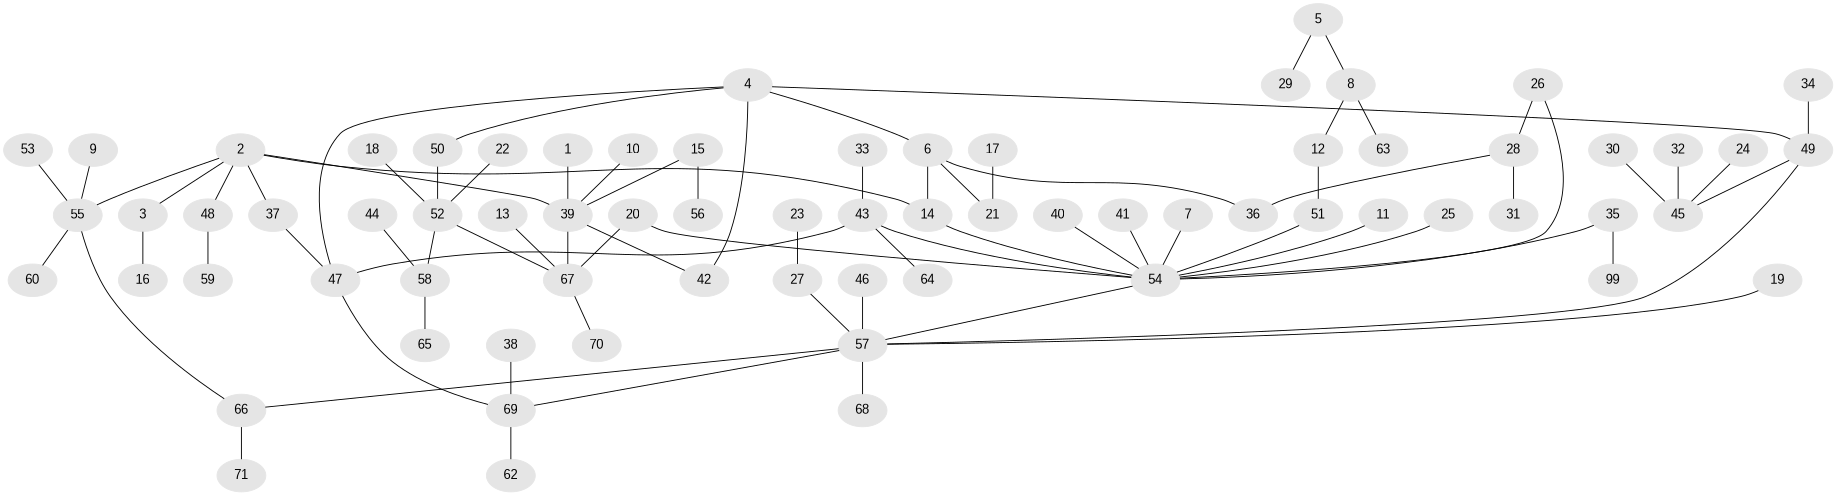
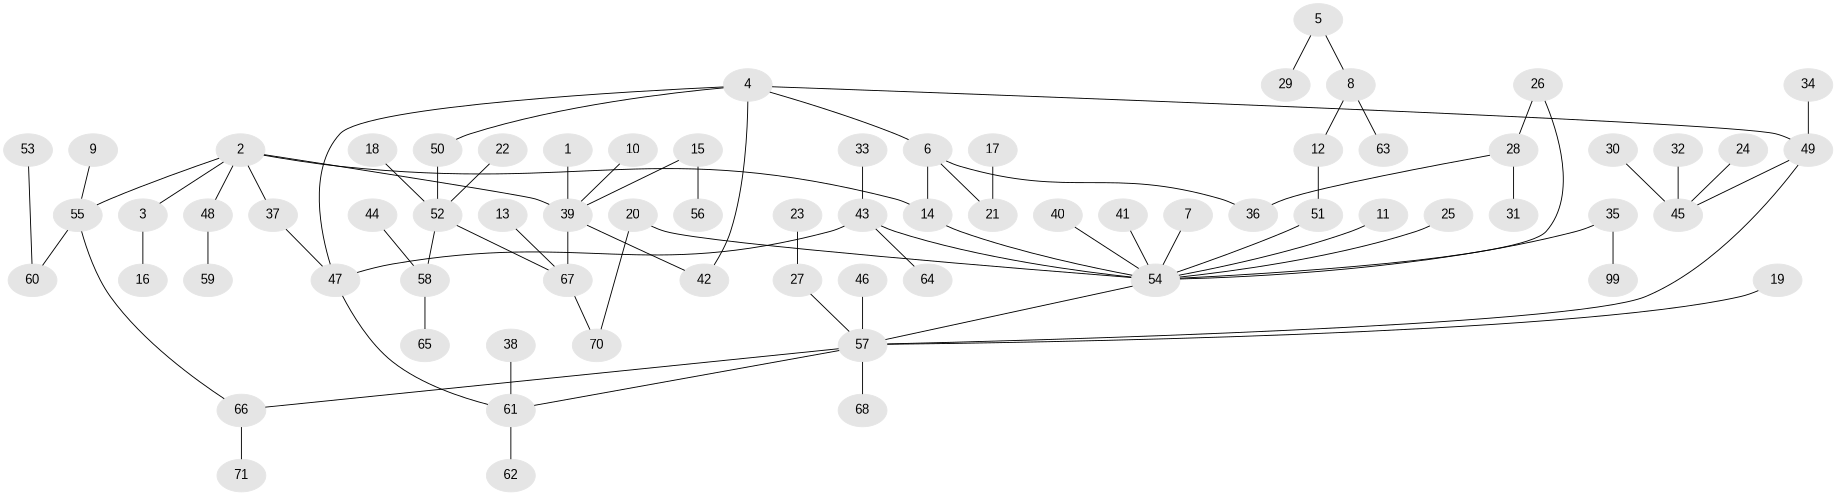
(53, 183) -> (30, 215)
(600, 248) -> (615, 280)
(511, 410) -> (511, 410)
